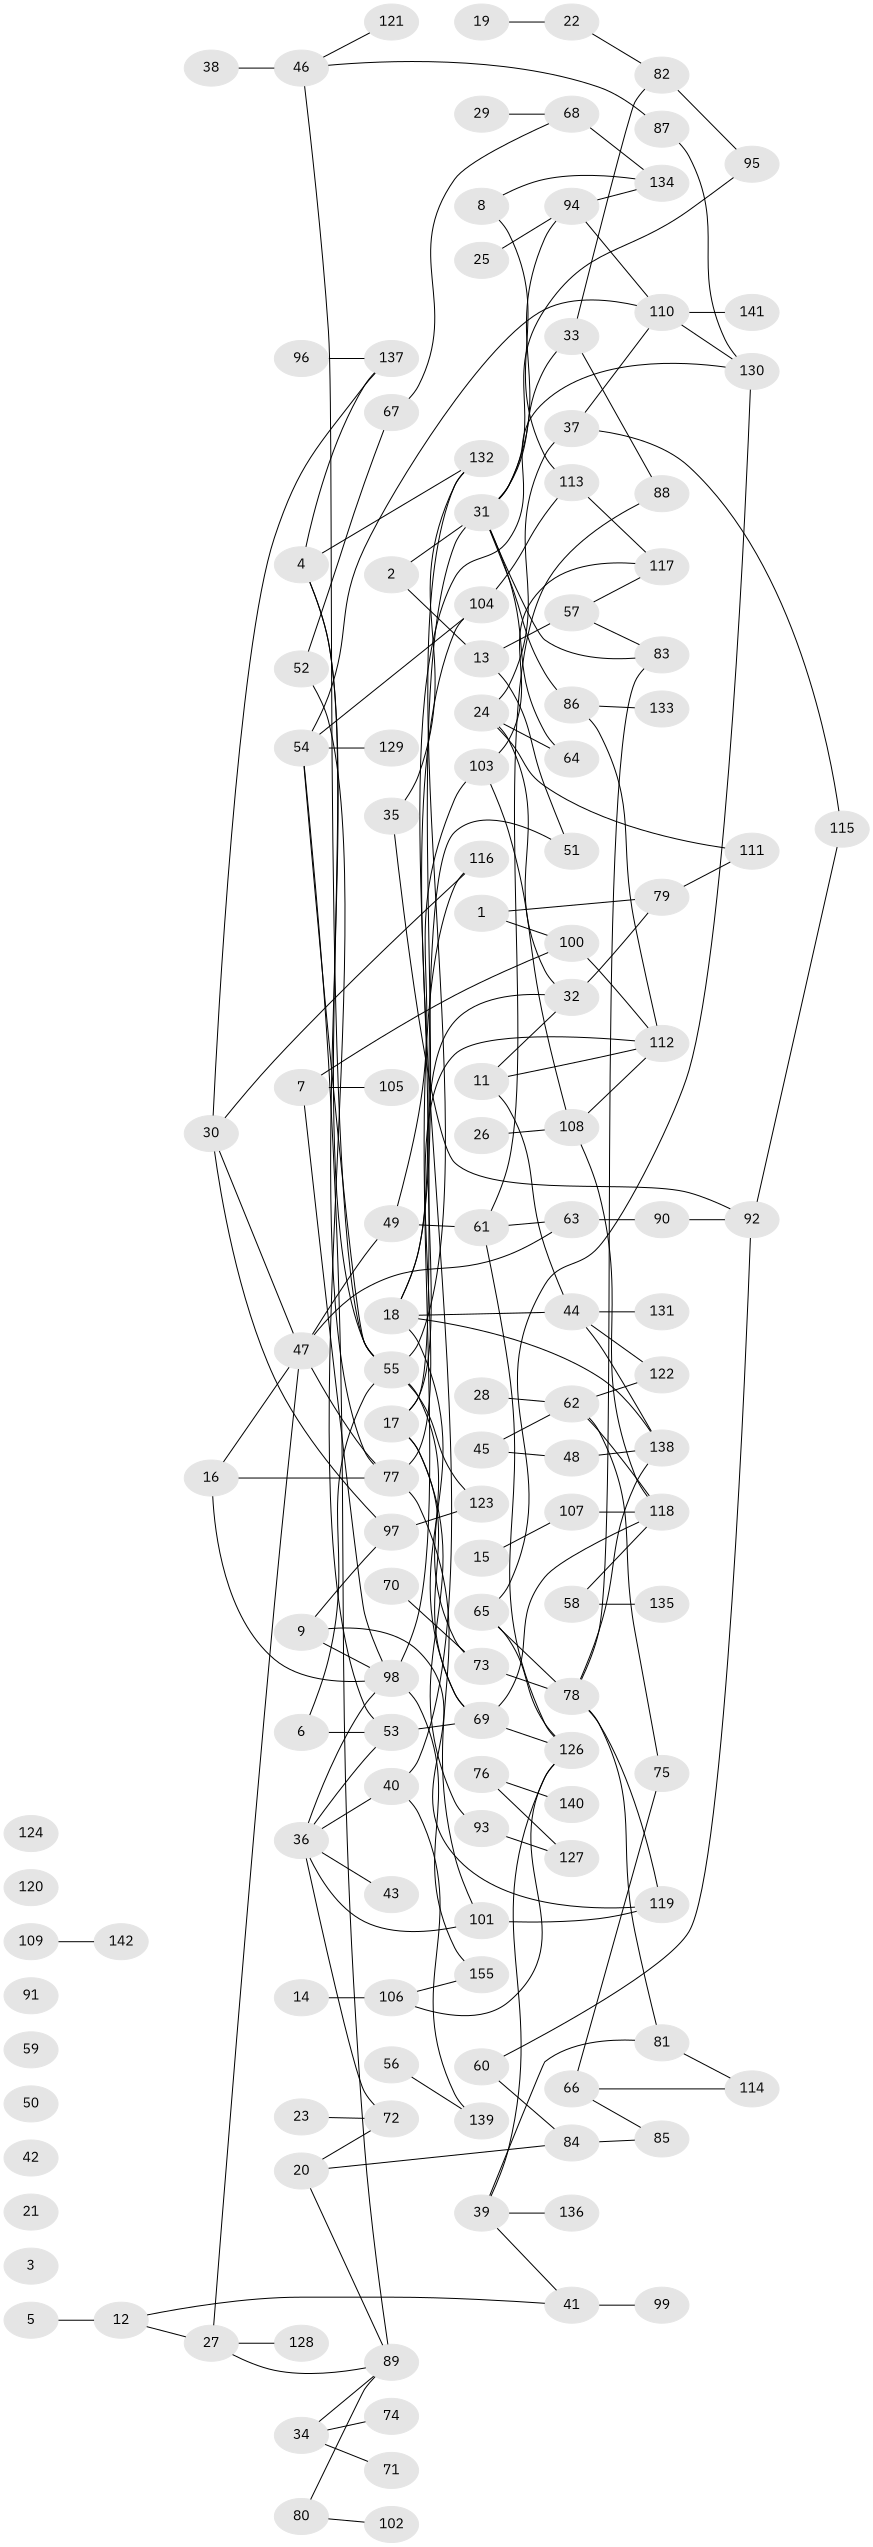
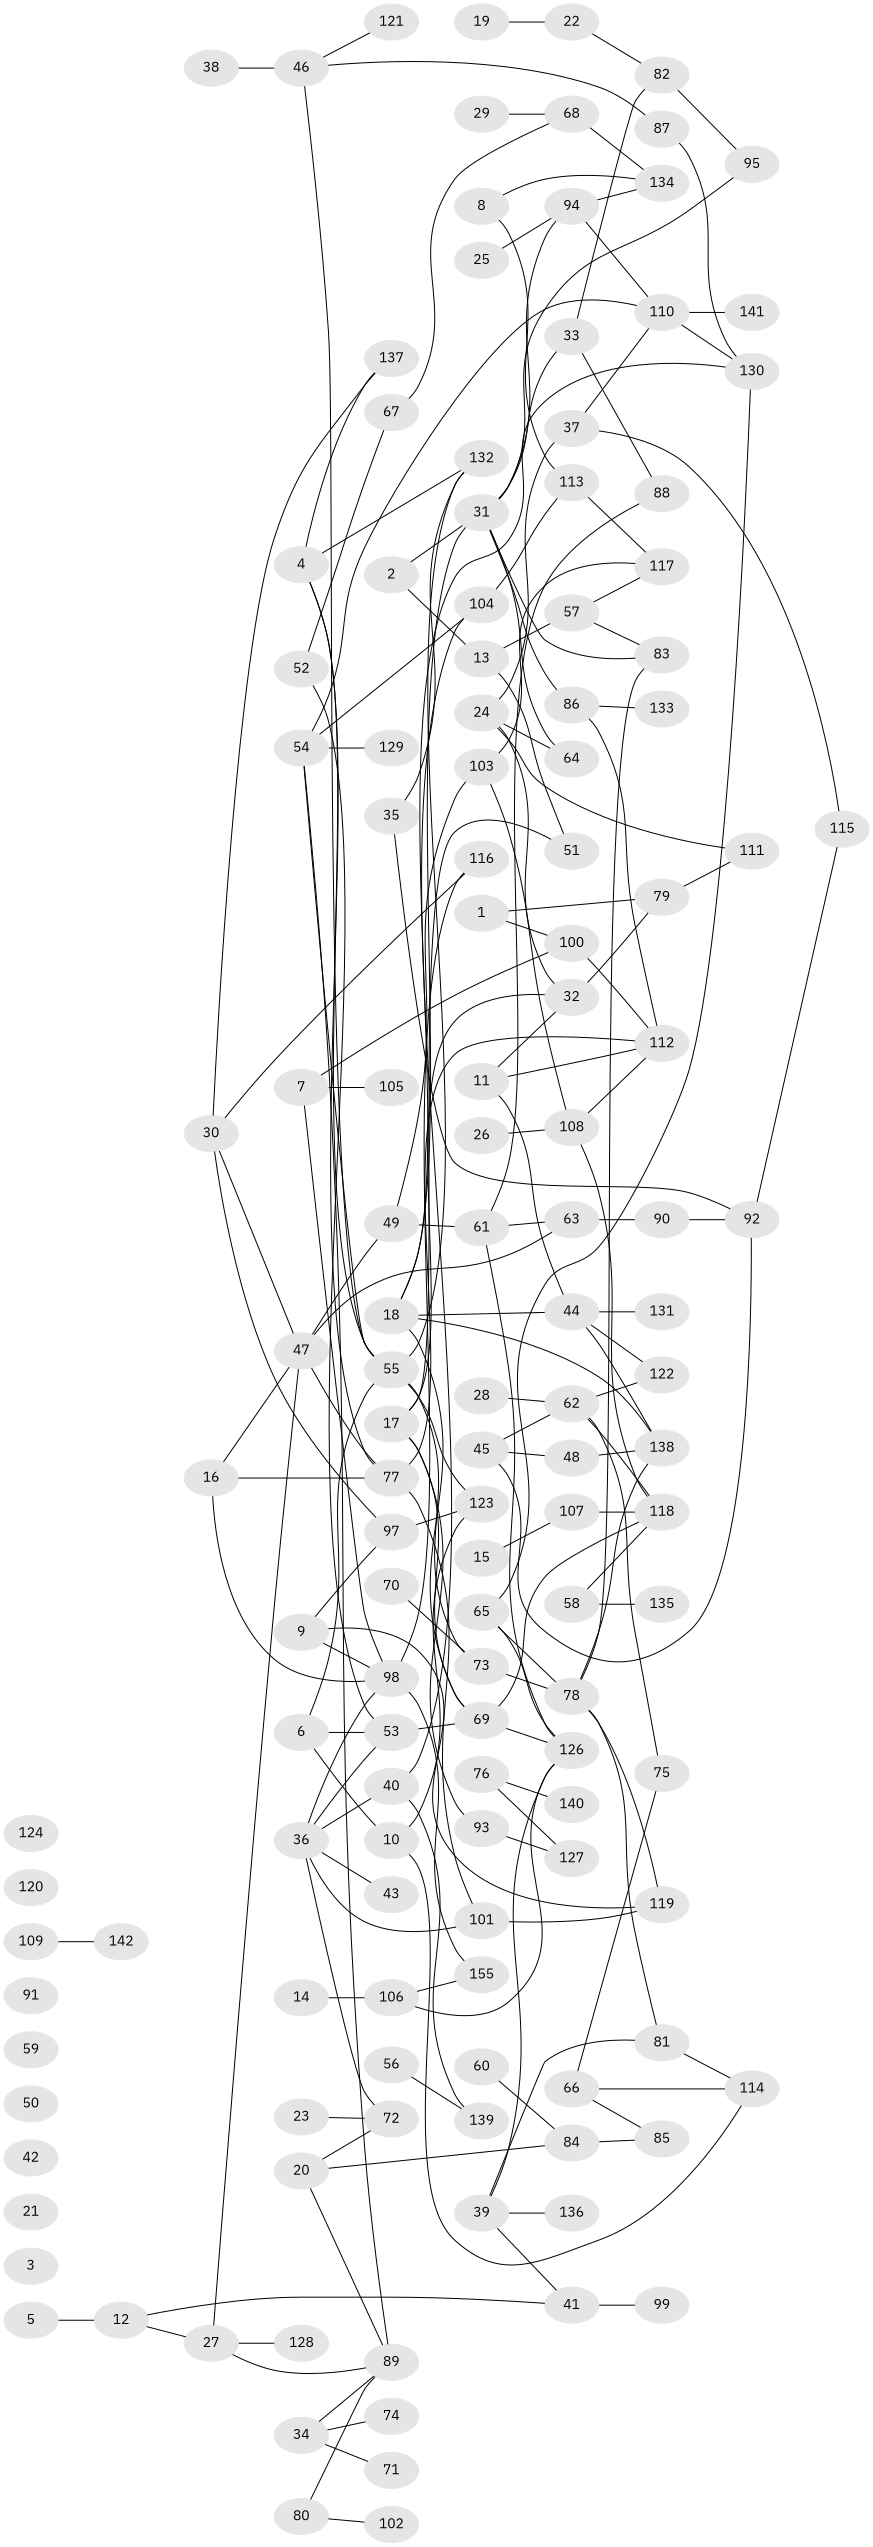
(301, 358) -> none
(725, 1698) -> (707, 1605)
none -> (392, 1841)
